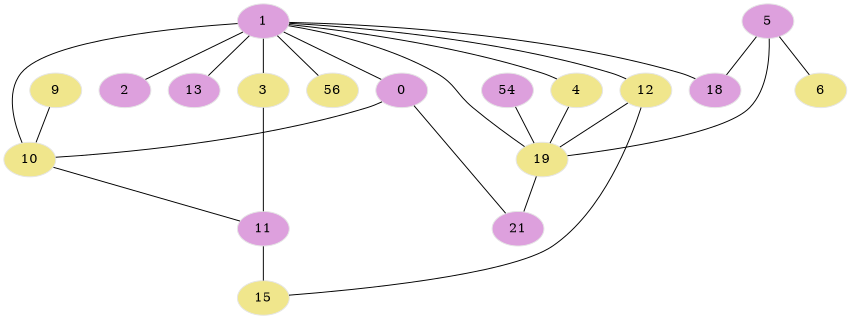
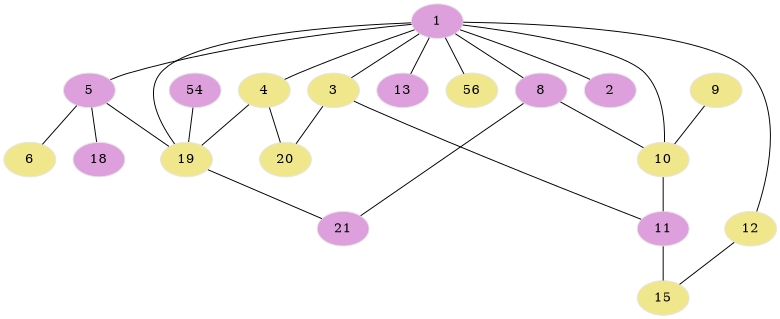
(494, 37) -> (260, 44)
(402, 90) -> (541, 90)
(594, 125) -> none
none -> (285, 160)
